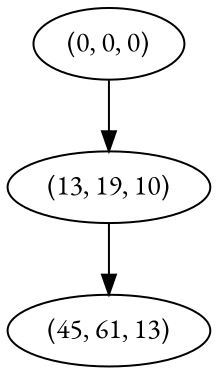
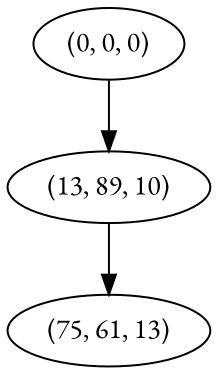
(109, 187) -> (109, 187)
(109, 331) -> (109, 331)
